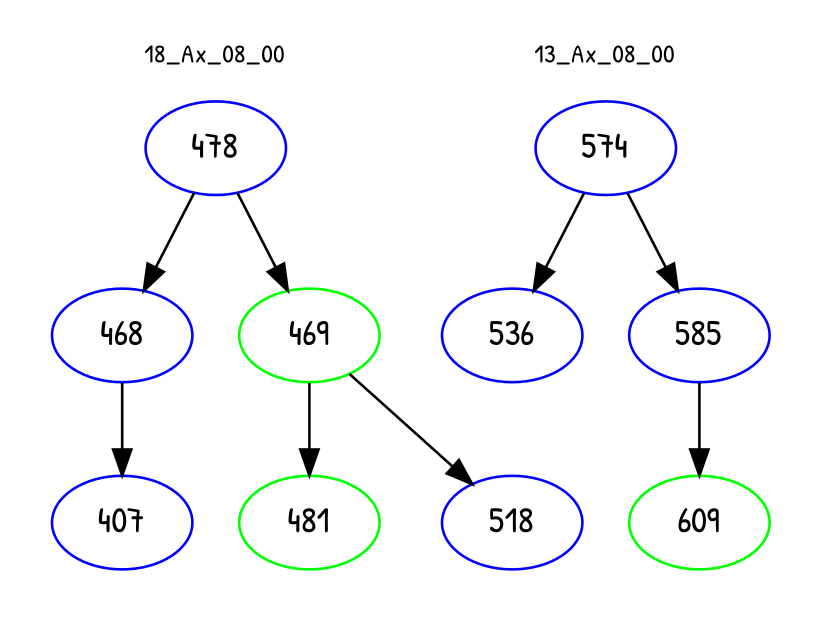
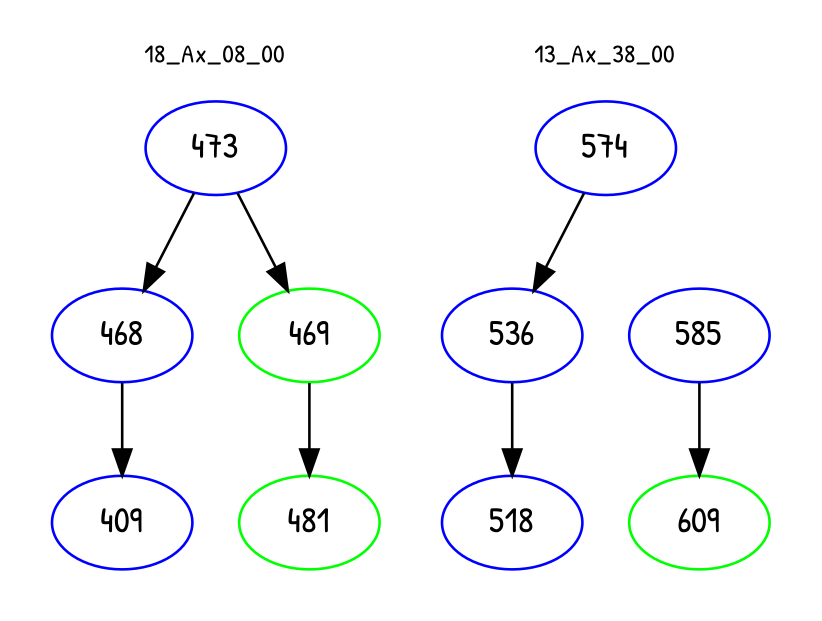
(606, 56) -> (606, 56)
(216, 148) -> (216, 148)
(647, 230) -> none
(383, 404) -> (512, 416)
(122, 523) -> (122, 523)
